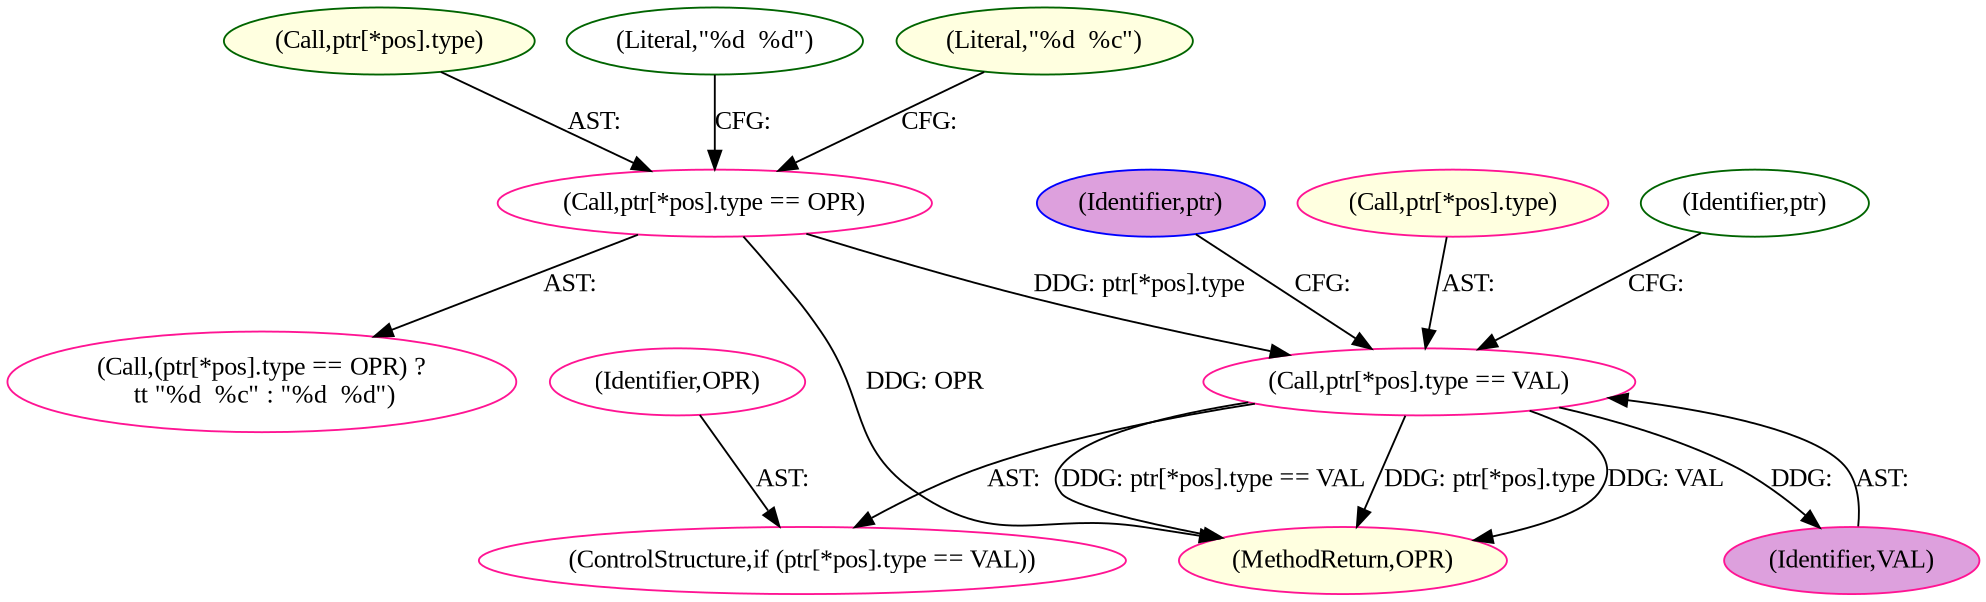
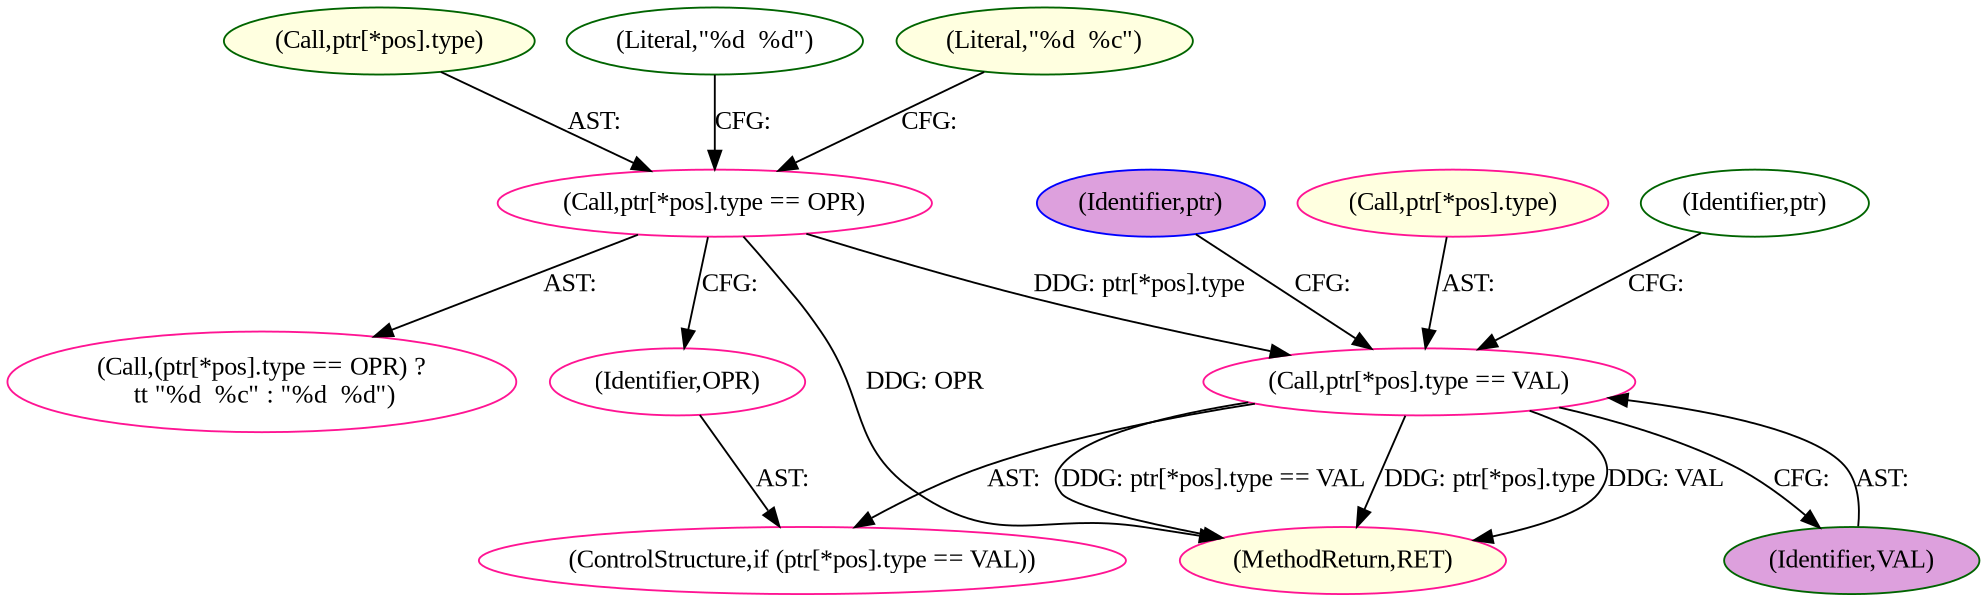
none -> (698, 283)
(1805, 479) -> (1805, 479)
(1343, 561) -> (1343, 561)
(1852, 561) -> (1852, 561)
